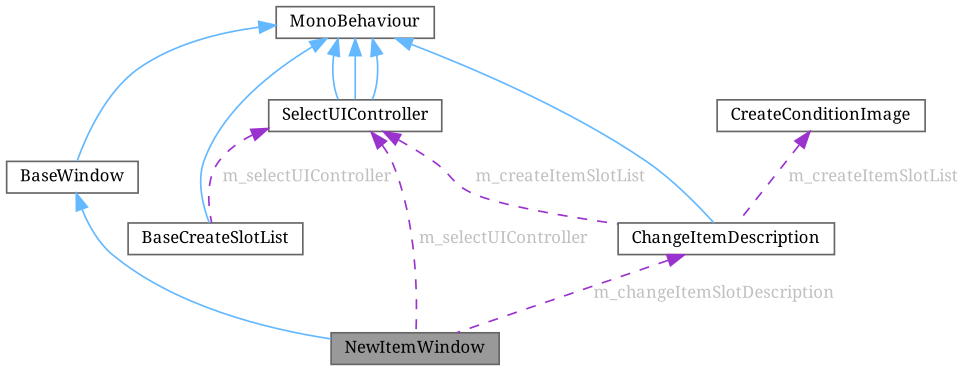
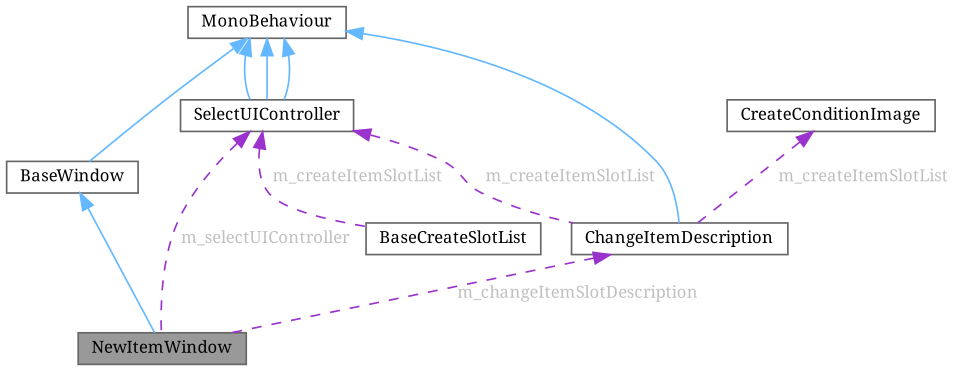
(228, 119) -> none
(305, 177) -> (356, 177)
